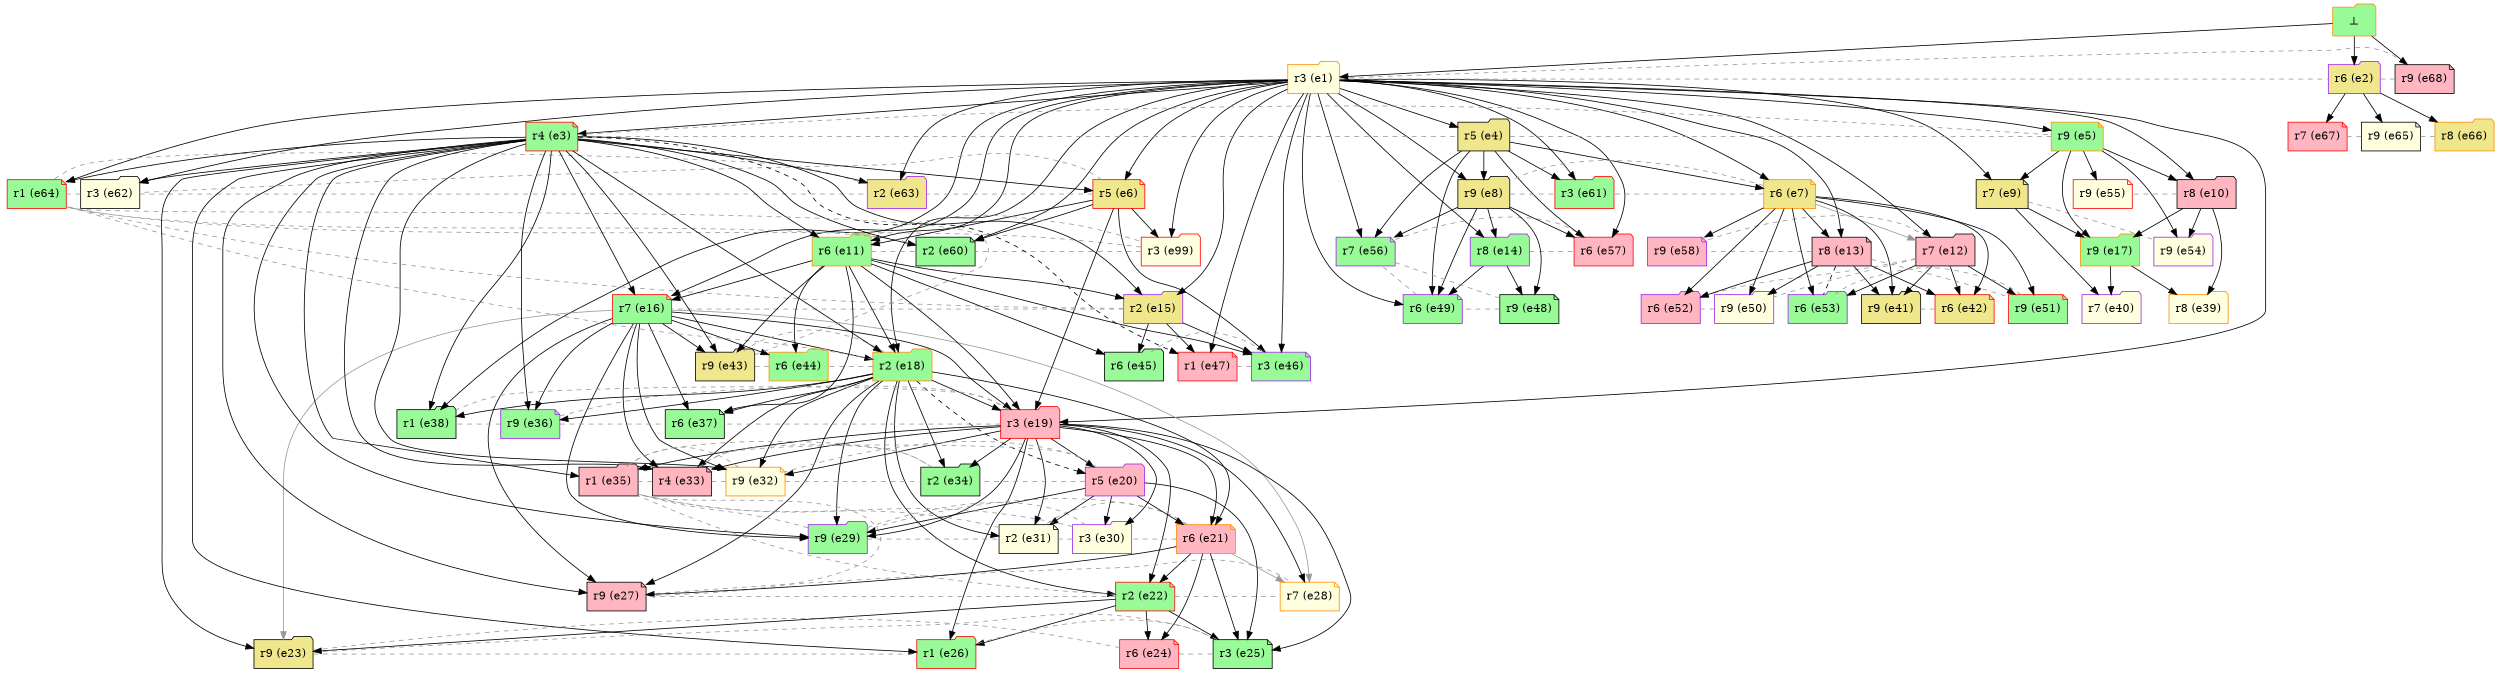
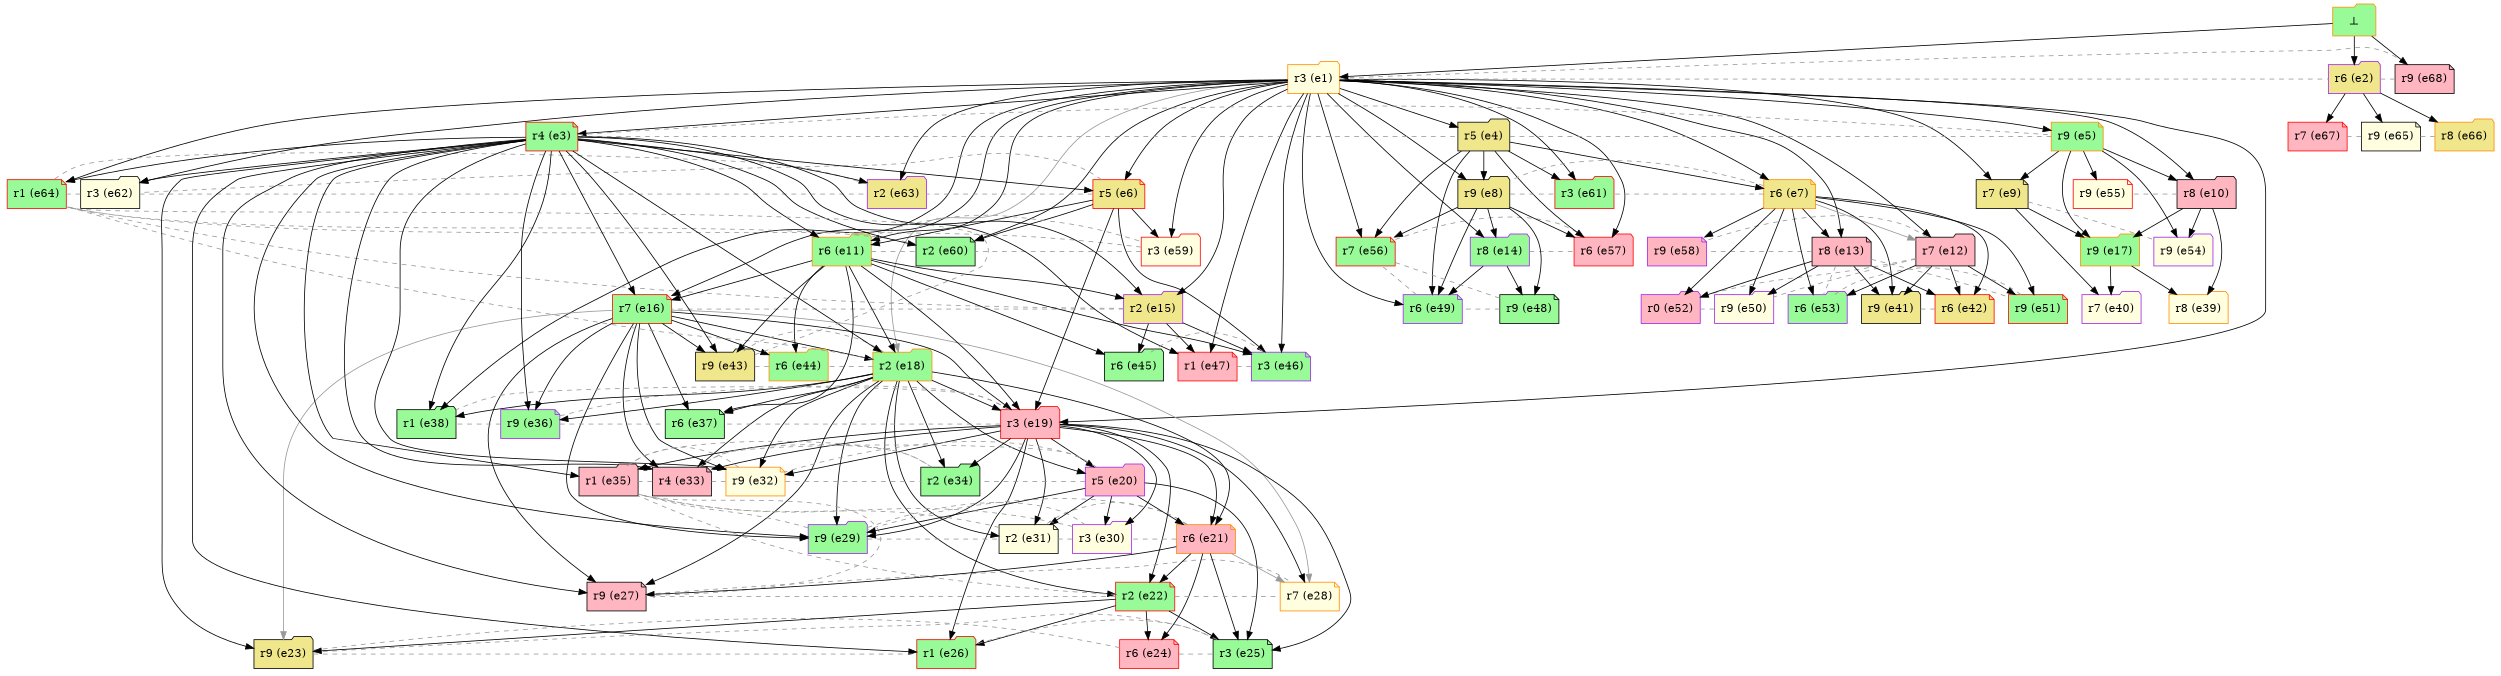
(1047, 176) -> (1047, 176)
(835, 212) -> (835, 212)
(1171, 252) -> (1171, 252)
(1366, 252) -> (1366, 252)
(1827, 287) -> (1827, 287)
(1671, 309) -> (1671, 309)
(960, 417) -> (960, 417)
